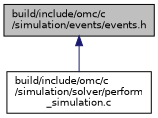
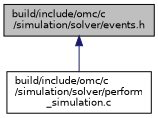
(79, 20) -> (79, 20)
